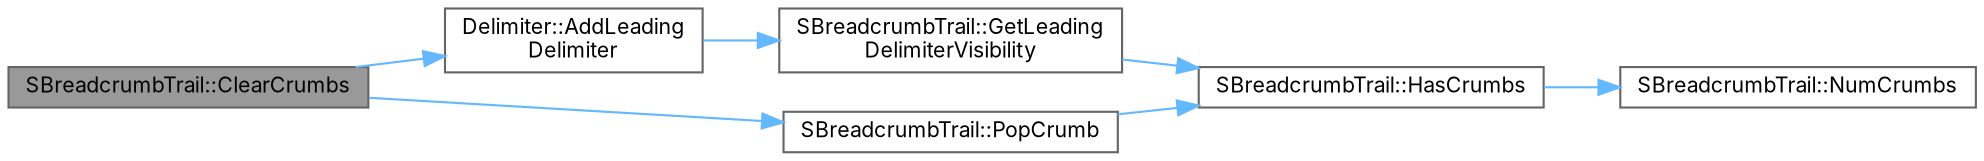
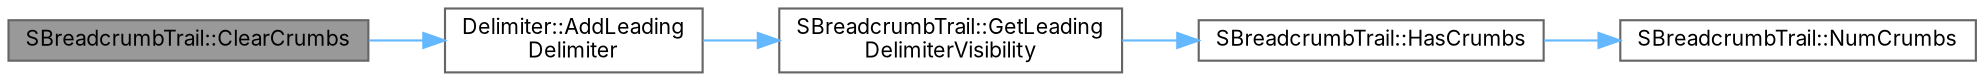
(951, 132) -> none
